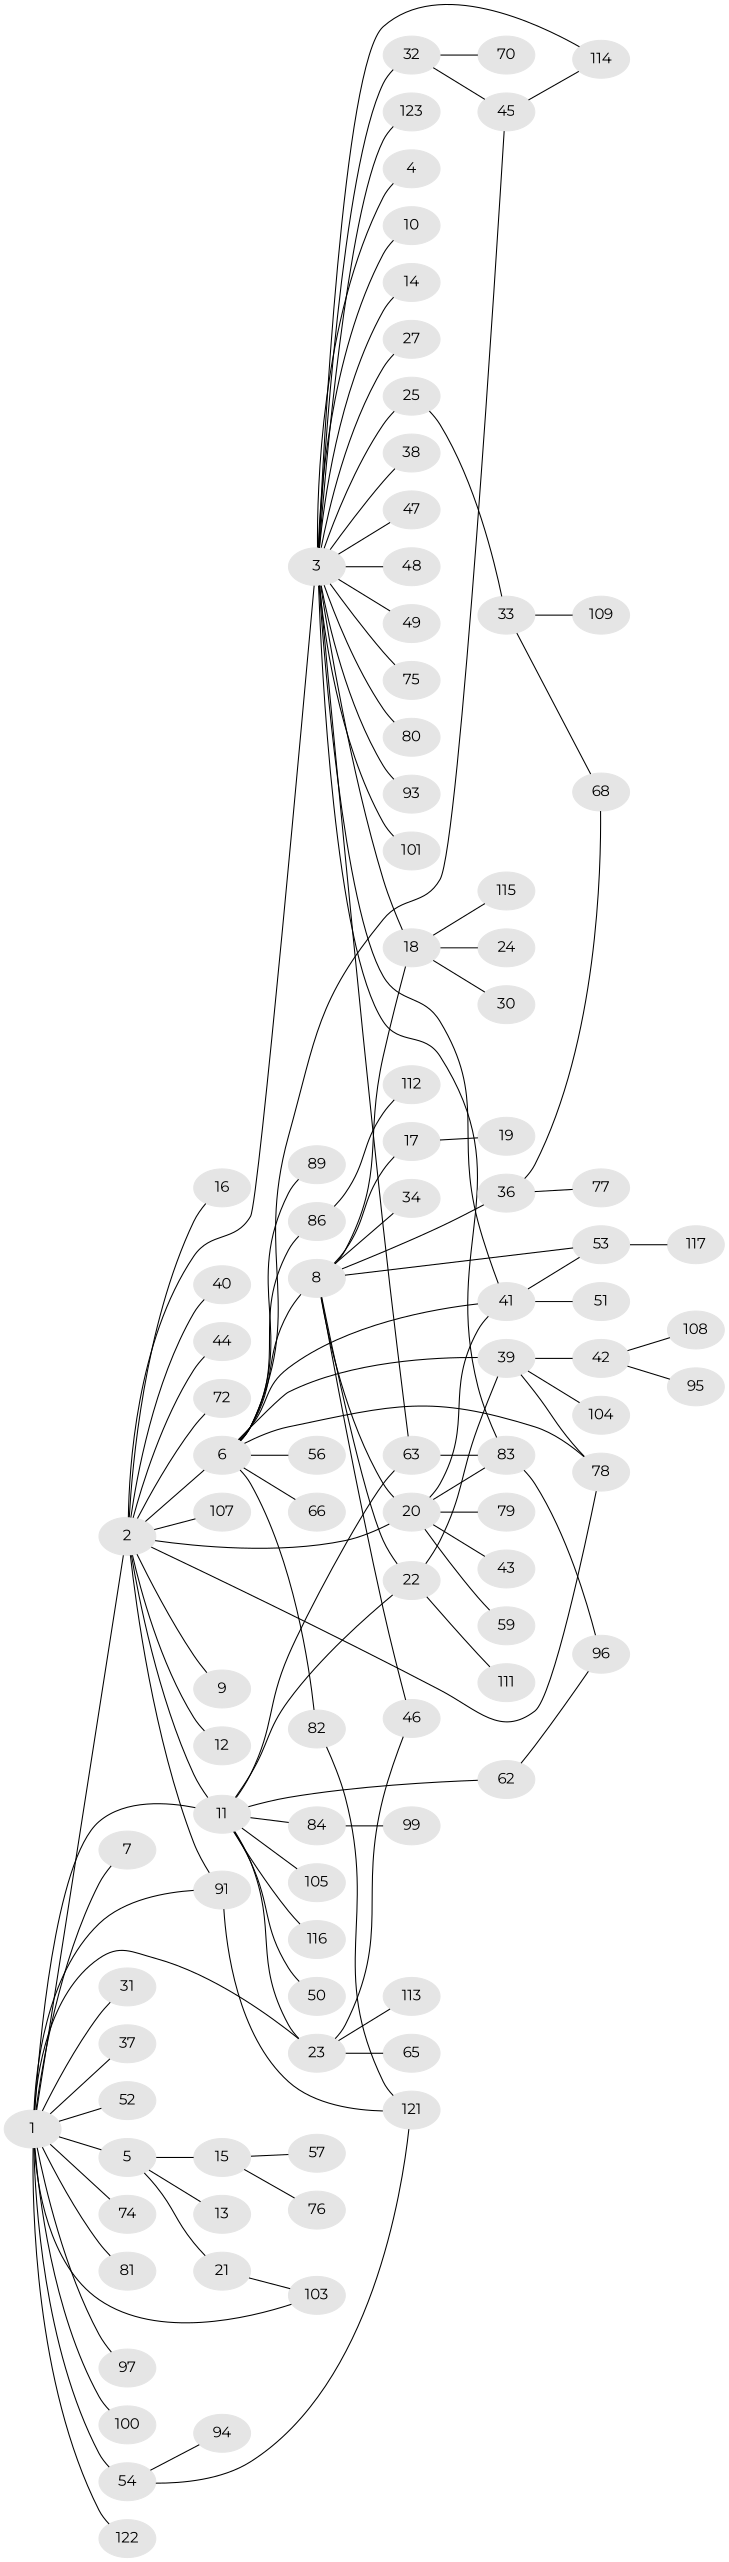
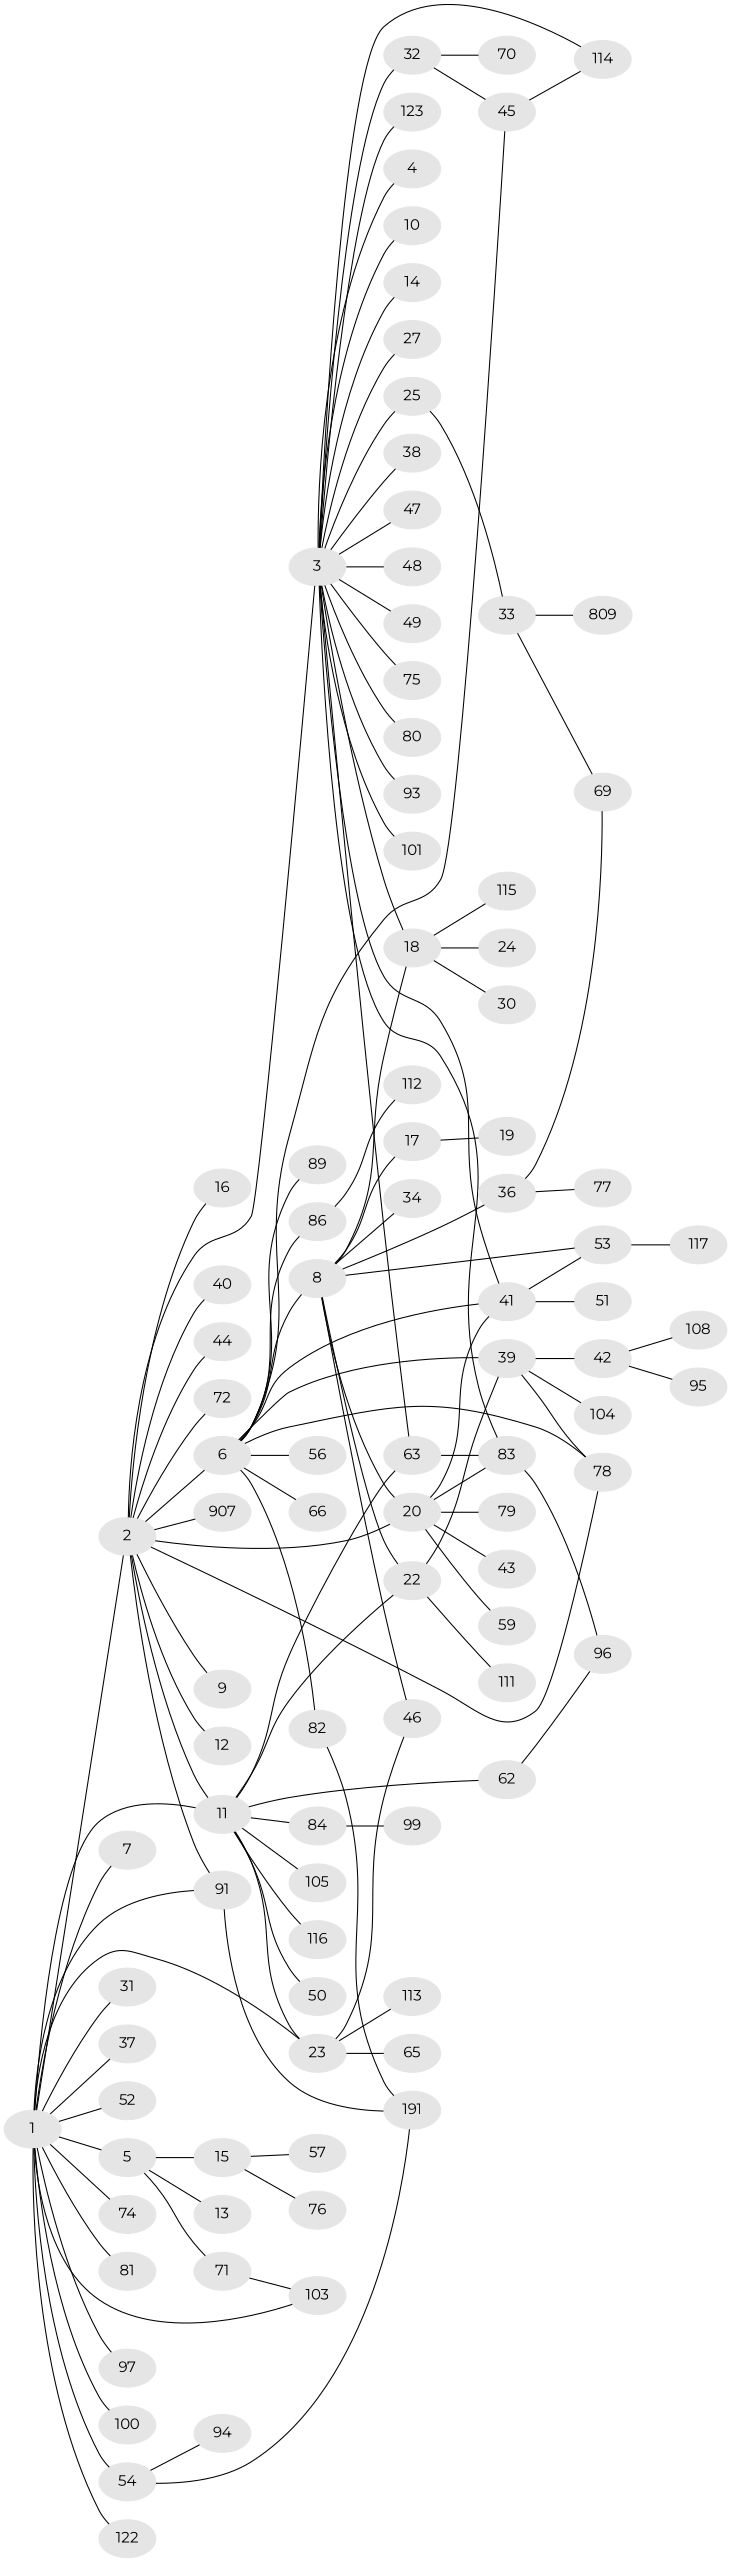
(601, 615) -> (603, 615)
(601, 792) -> (603, 792)
(222, 1512) -> (222, 1512)
(412, 2110) -> (412, 2110)
(222, 2271) -> (222, 2271)
